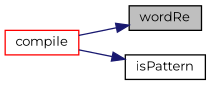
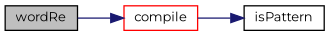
(98, 32) -> (94, 18)
